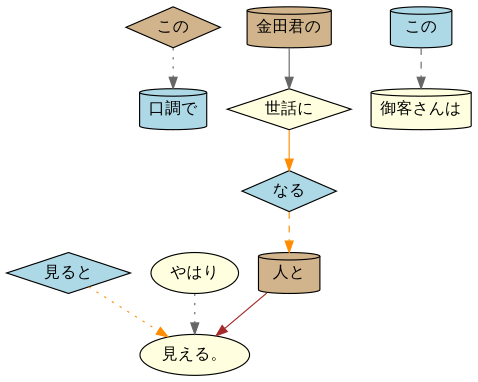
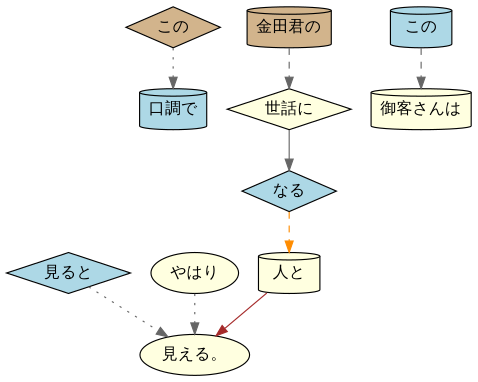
(289, 63) -> (289, 63)
(289, 145) -> (289, 145)
(289, 273) -> (289, 273)
(123, 309) -> (123, 309)
